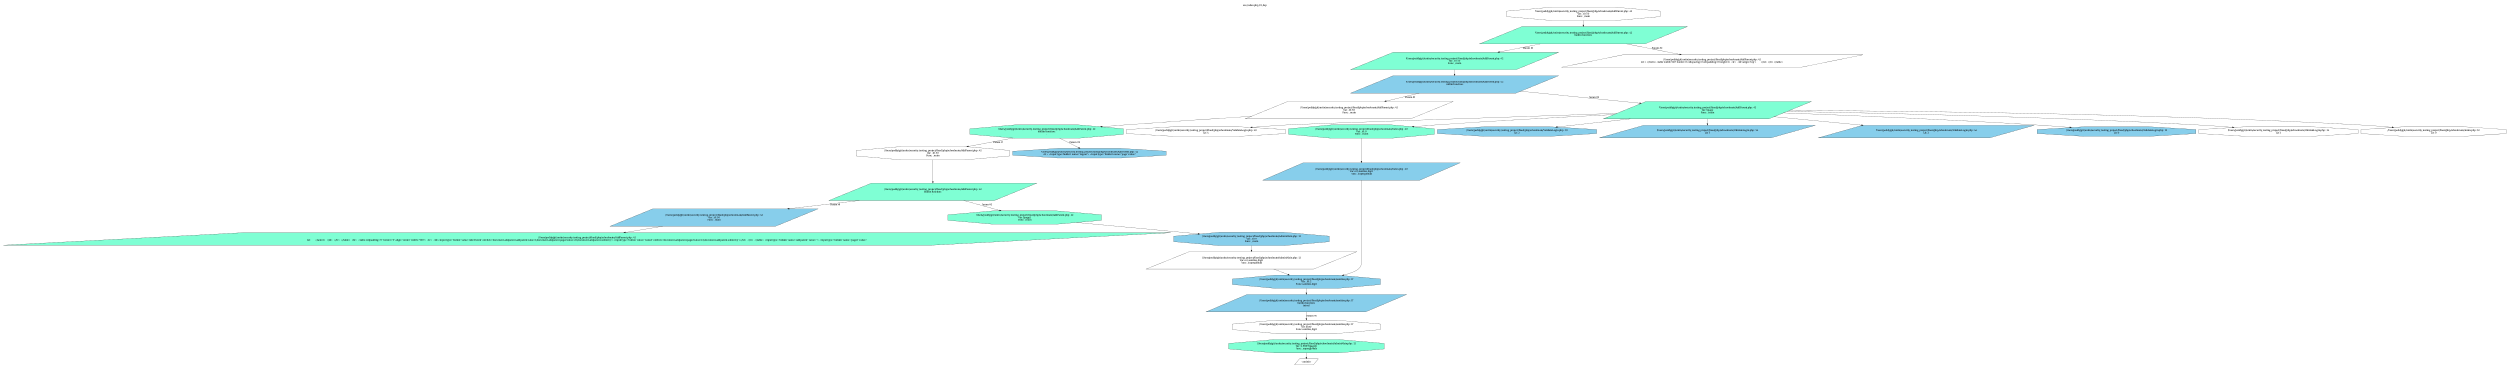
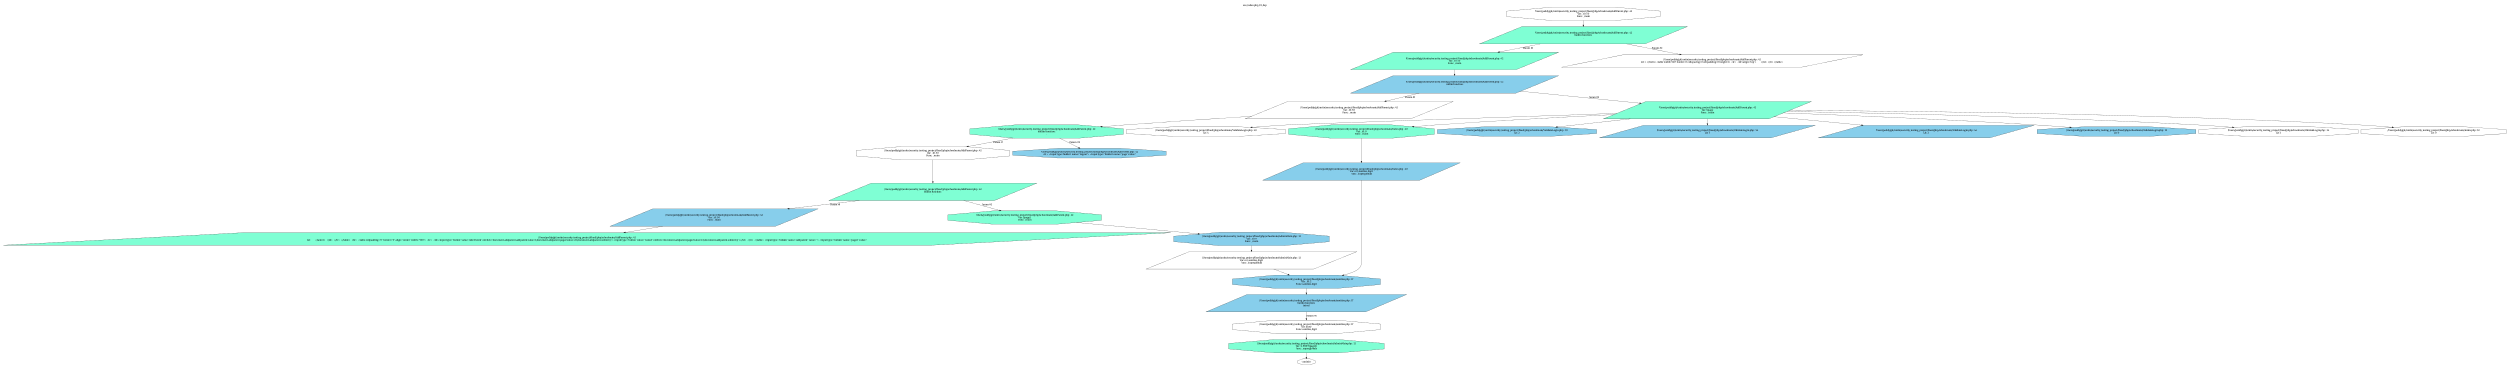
(1306, 362) -> (1306, 362)
